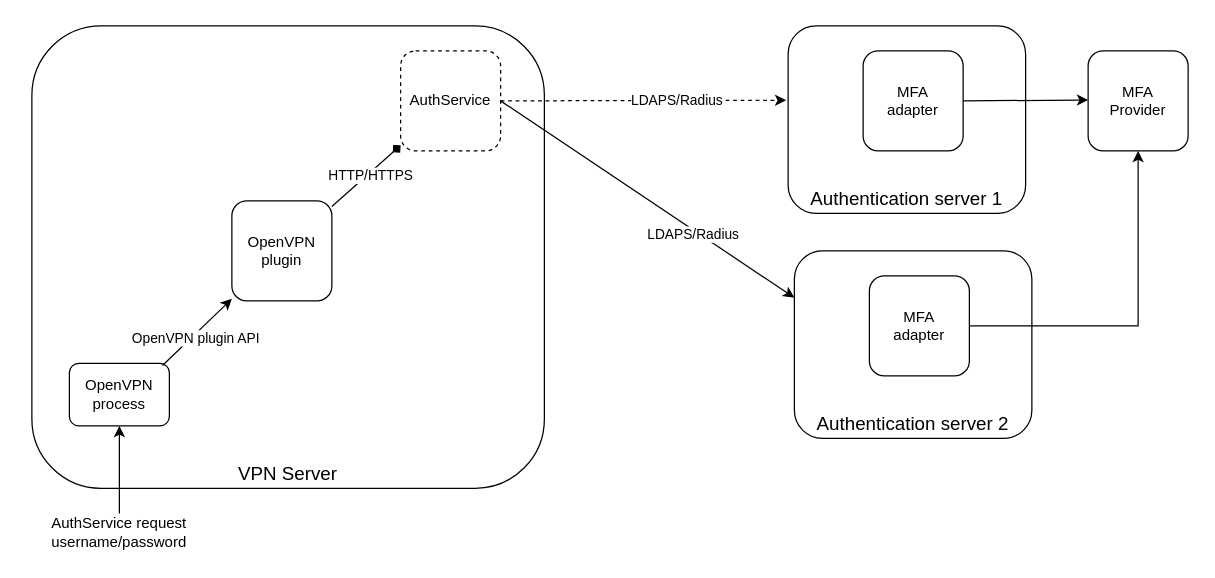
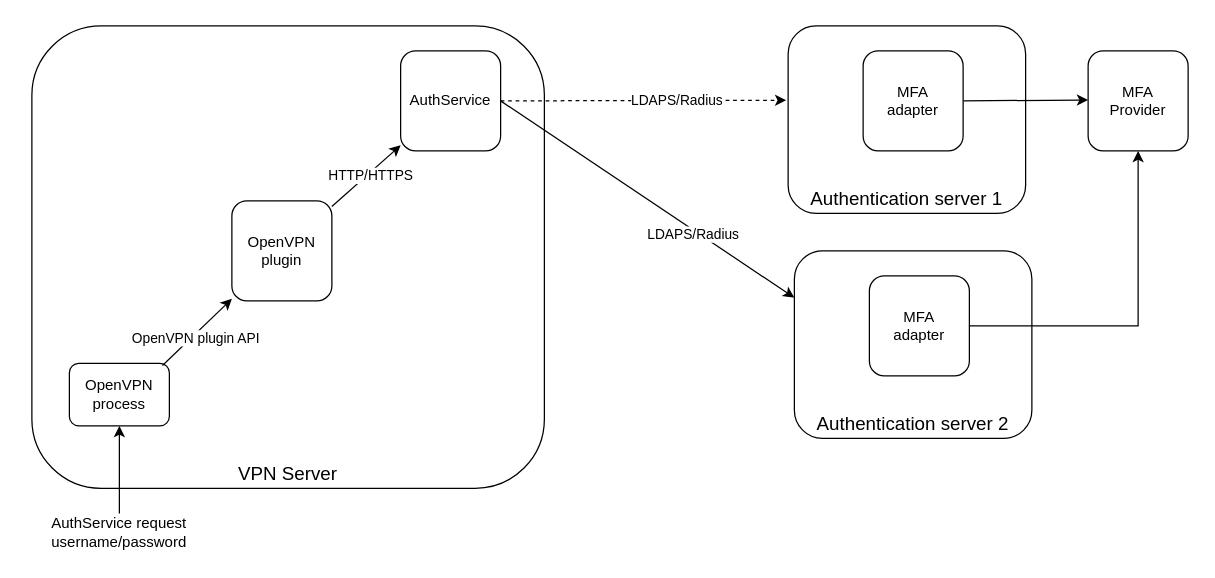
(451, 101) -> (451, 101)
(393, 152) -> (394, 151)
